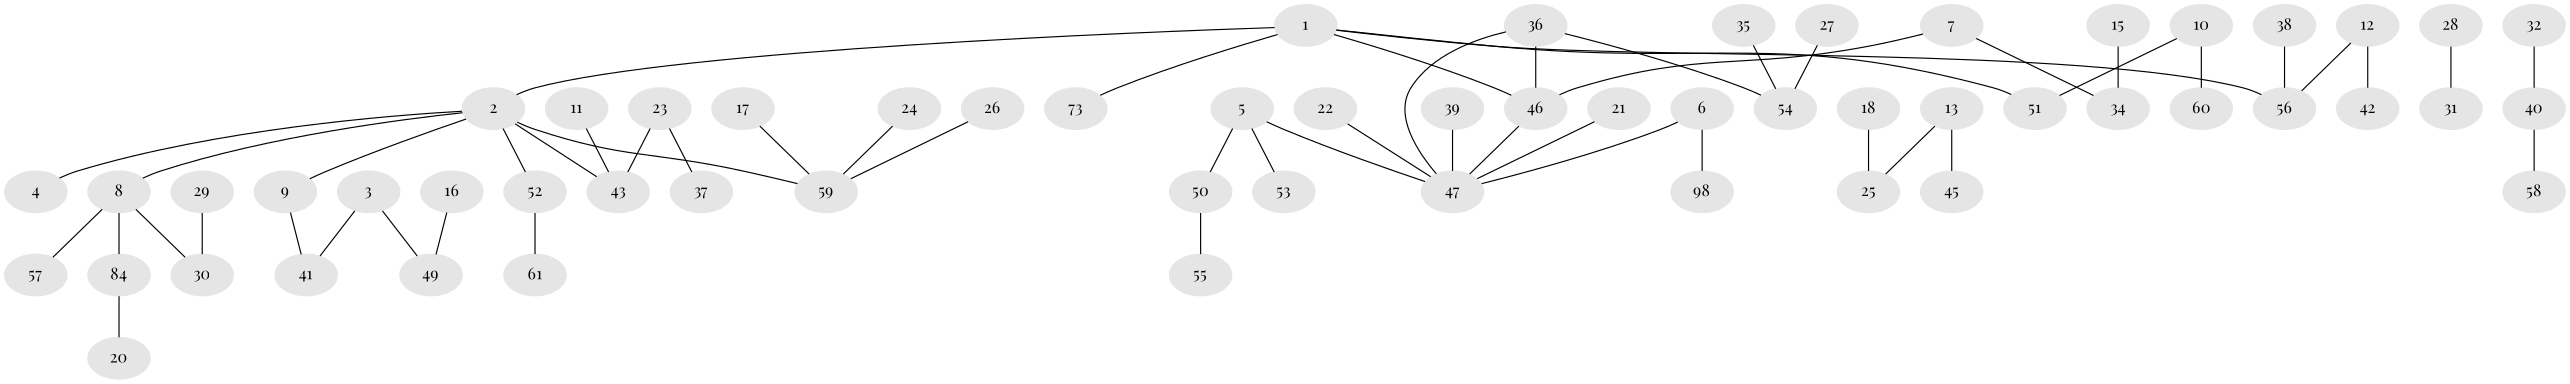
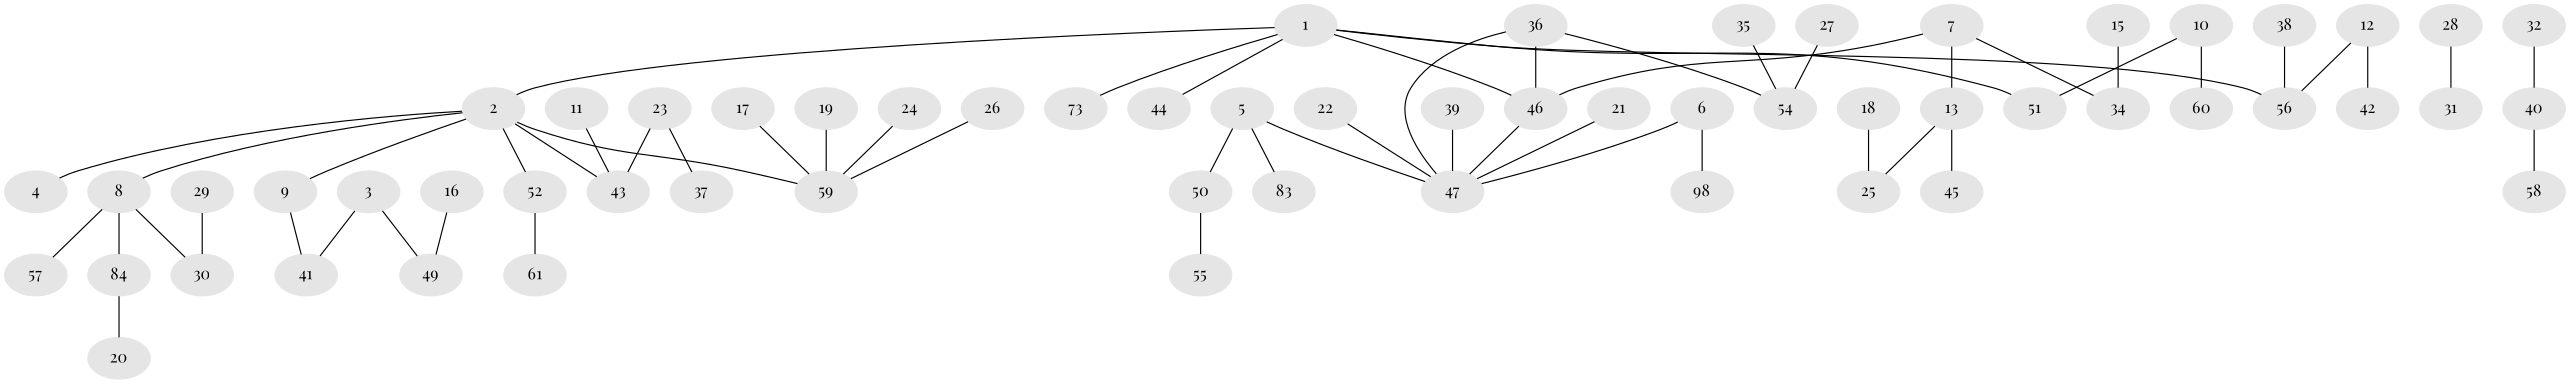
none -> (1952, 67)
none -> (826, 109)
none -> (1159, 109)
(1284, 192) -> (1284, 192)
